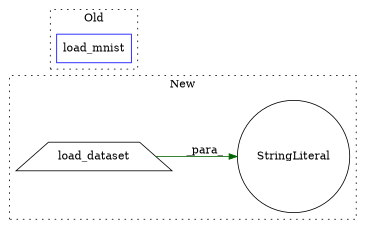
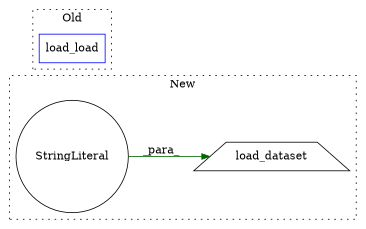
(94, 48) -> (72, 48)
(192, 157) -> (165, 157)
